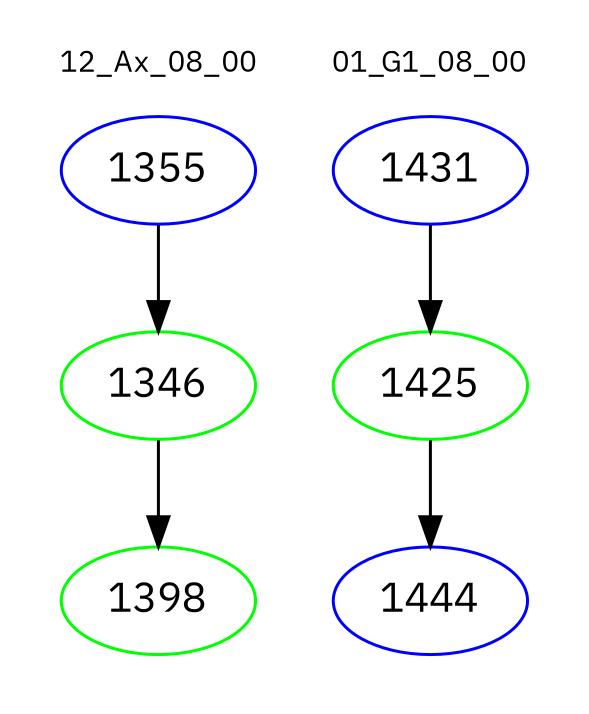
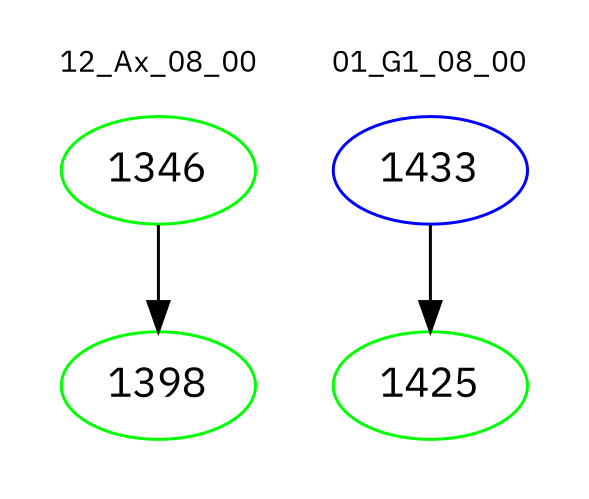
(158, 170) -> none
(430, 170) -> (430, 170)
(430, 601) -> none
